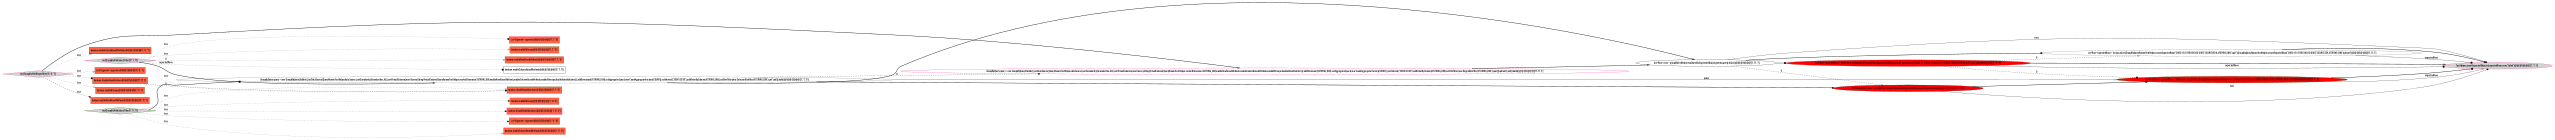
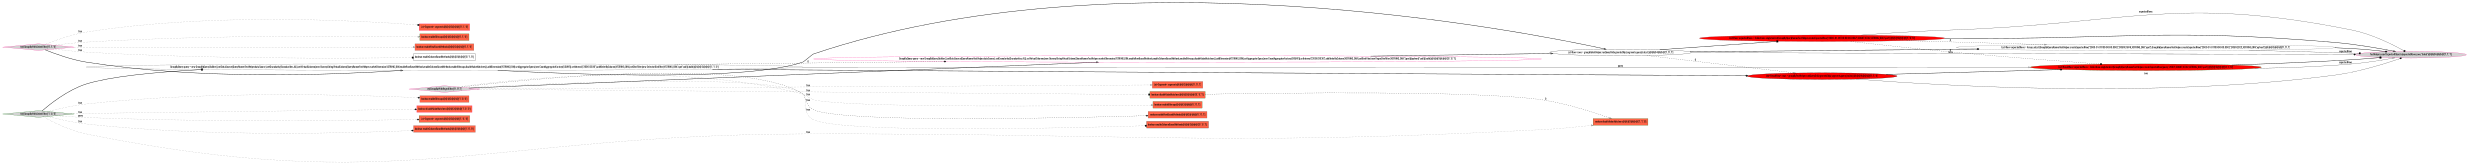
(166, 59) -> (80, 46)
(66, 62) -> (805, 105)
(166, 63) -> (80, 50)
(320, 92) -> none
(166, 114) -> (80, 116)
(314, 137) -> (229, 133)
